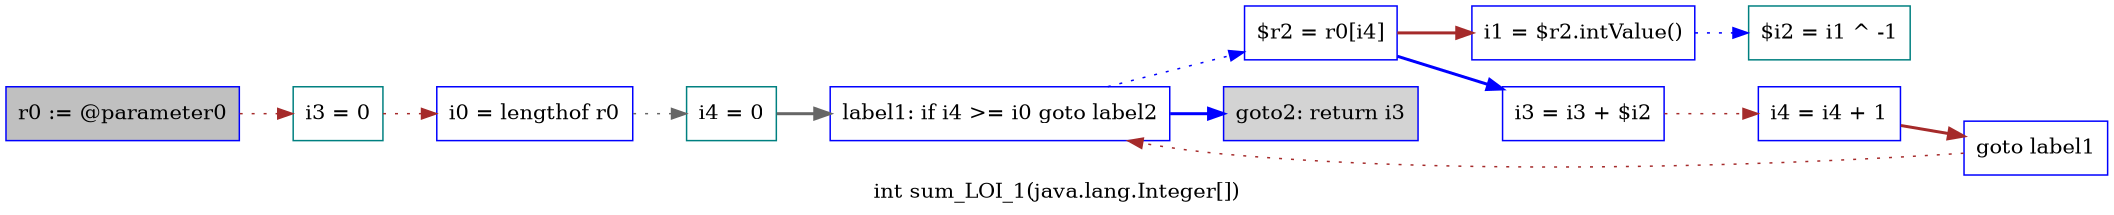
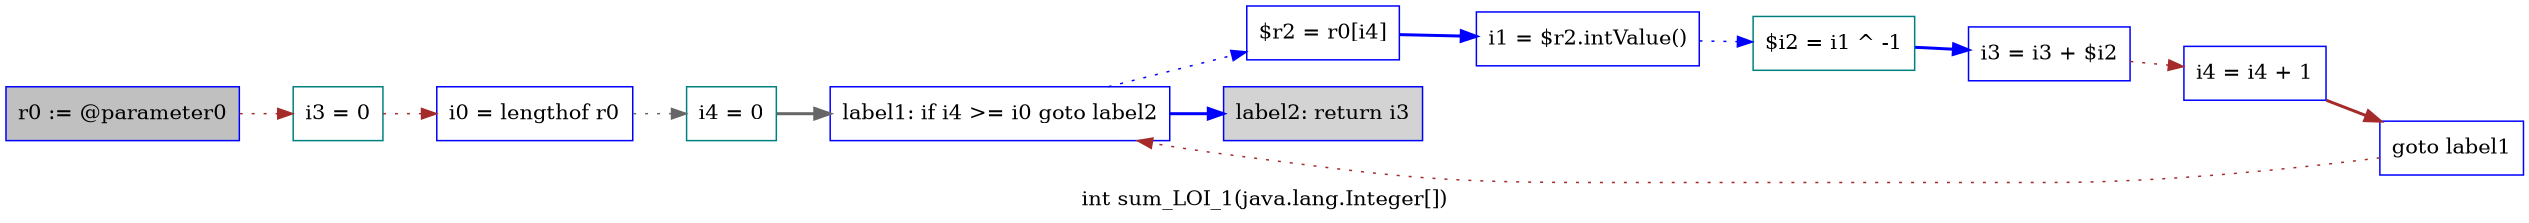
(1427, 33) -> (1430, 35)
(1443, 70) -> (1934, 48)
(1321, 114) -> (1323, 114)
